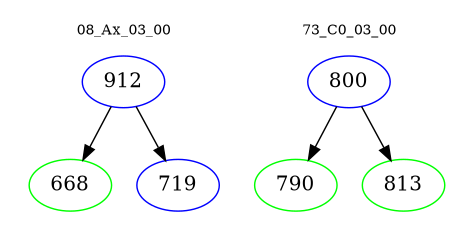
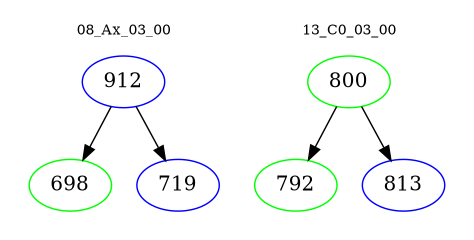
(350, 31) -> (350, 31)
(349, 82) -> (349, 82)
(70, 185) -> (70, 185)
(296, 185) -> (296, 185)
(404, 185) -> (404, 185)
